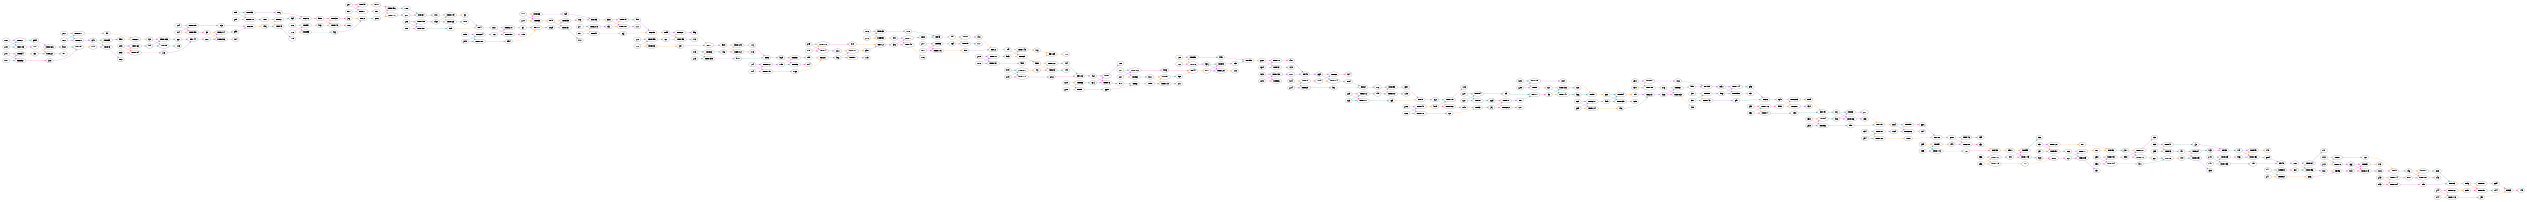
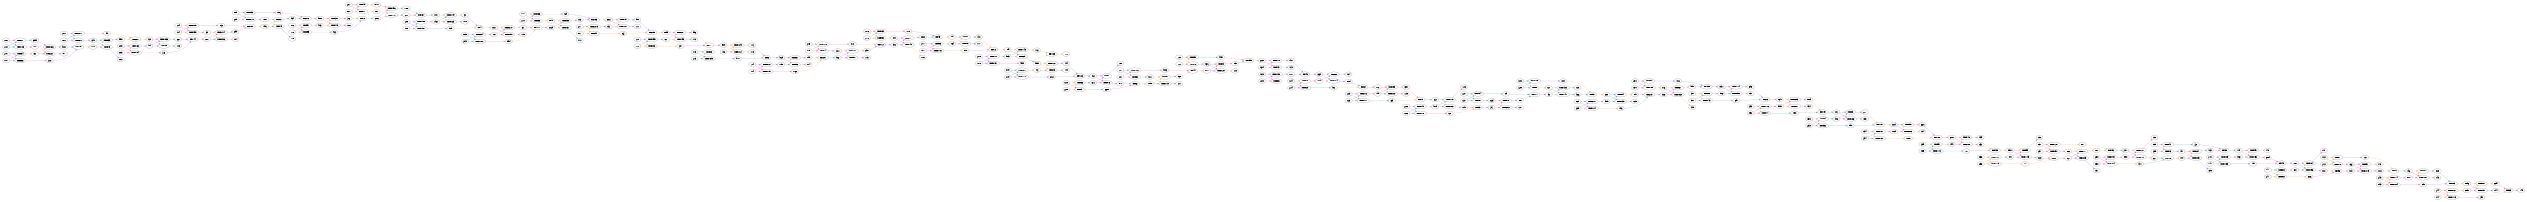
(717, 52) -> none
